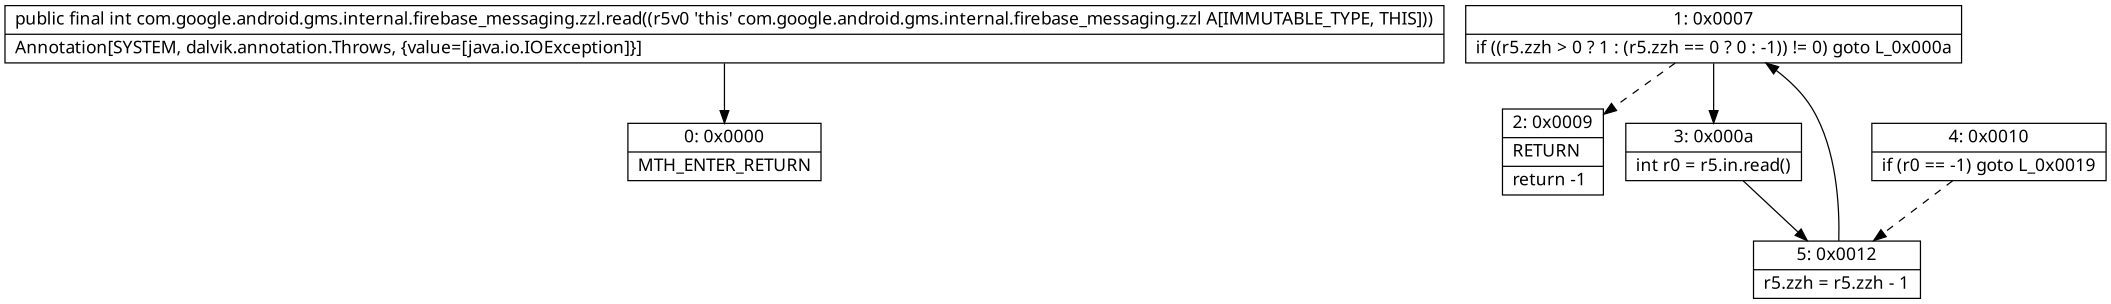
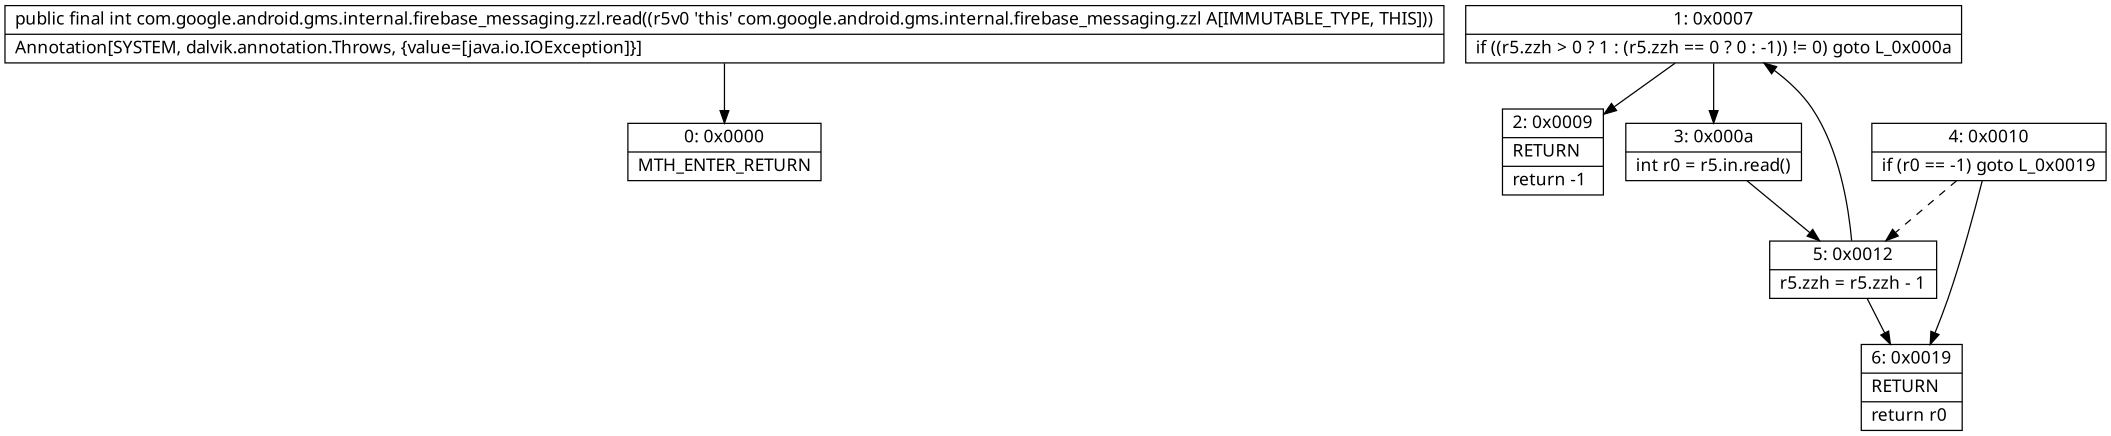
(1645, 85) -> (1645, 85)
none -> (1912, 387)
